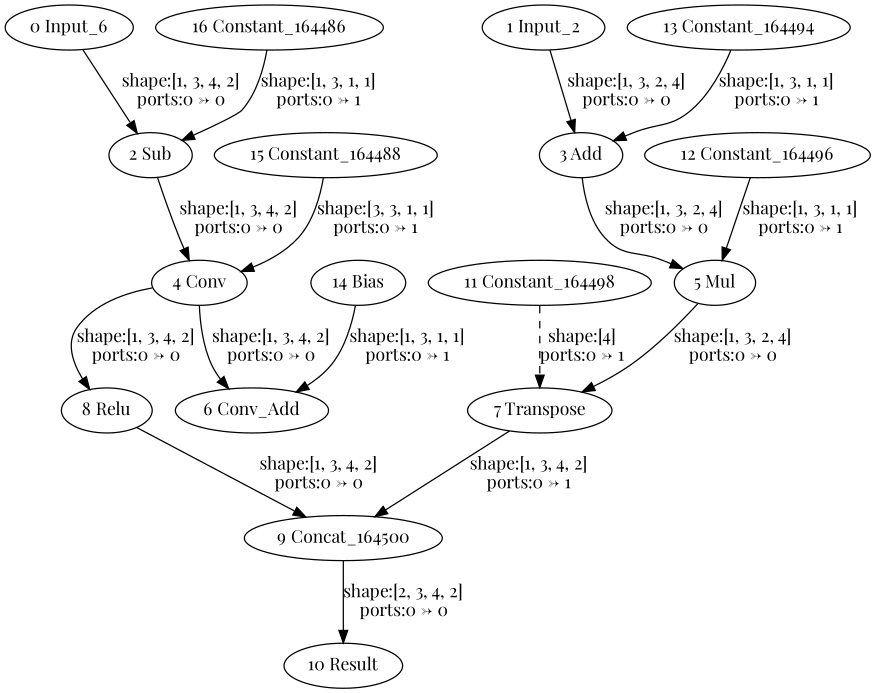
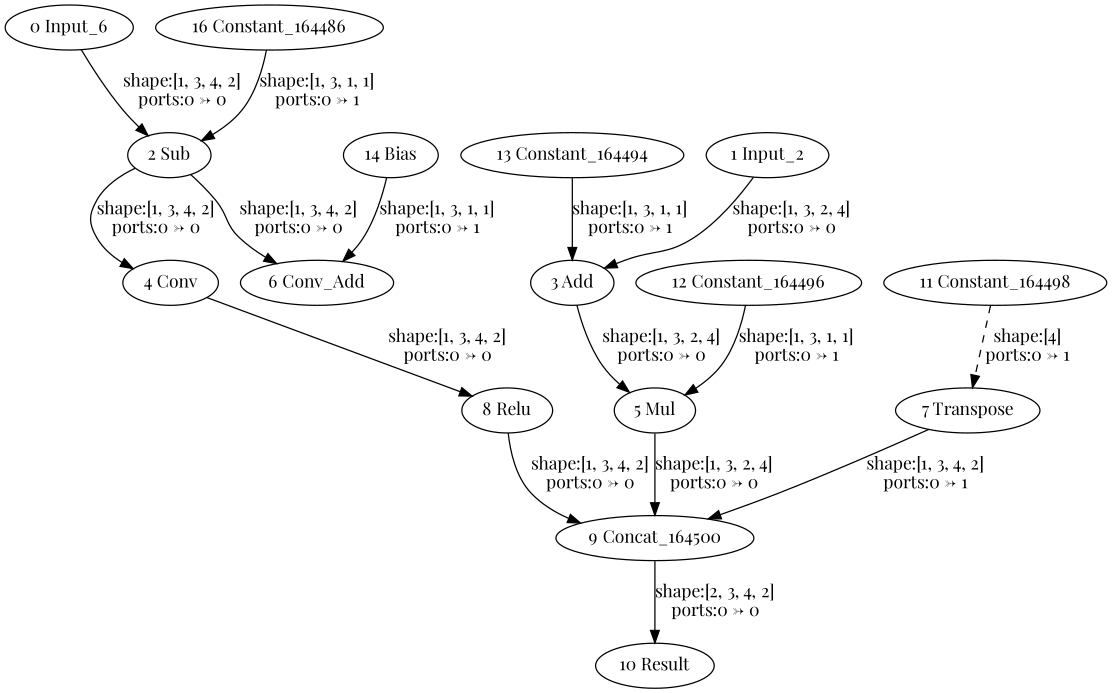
(326, 155) -> none
(205, 344) -> (226, 218)
(650, 350) -> (655, 468)
